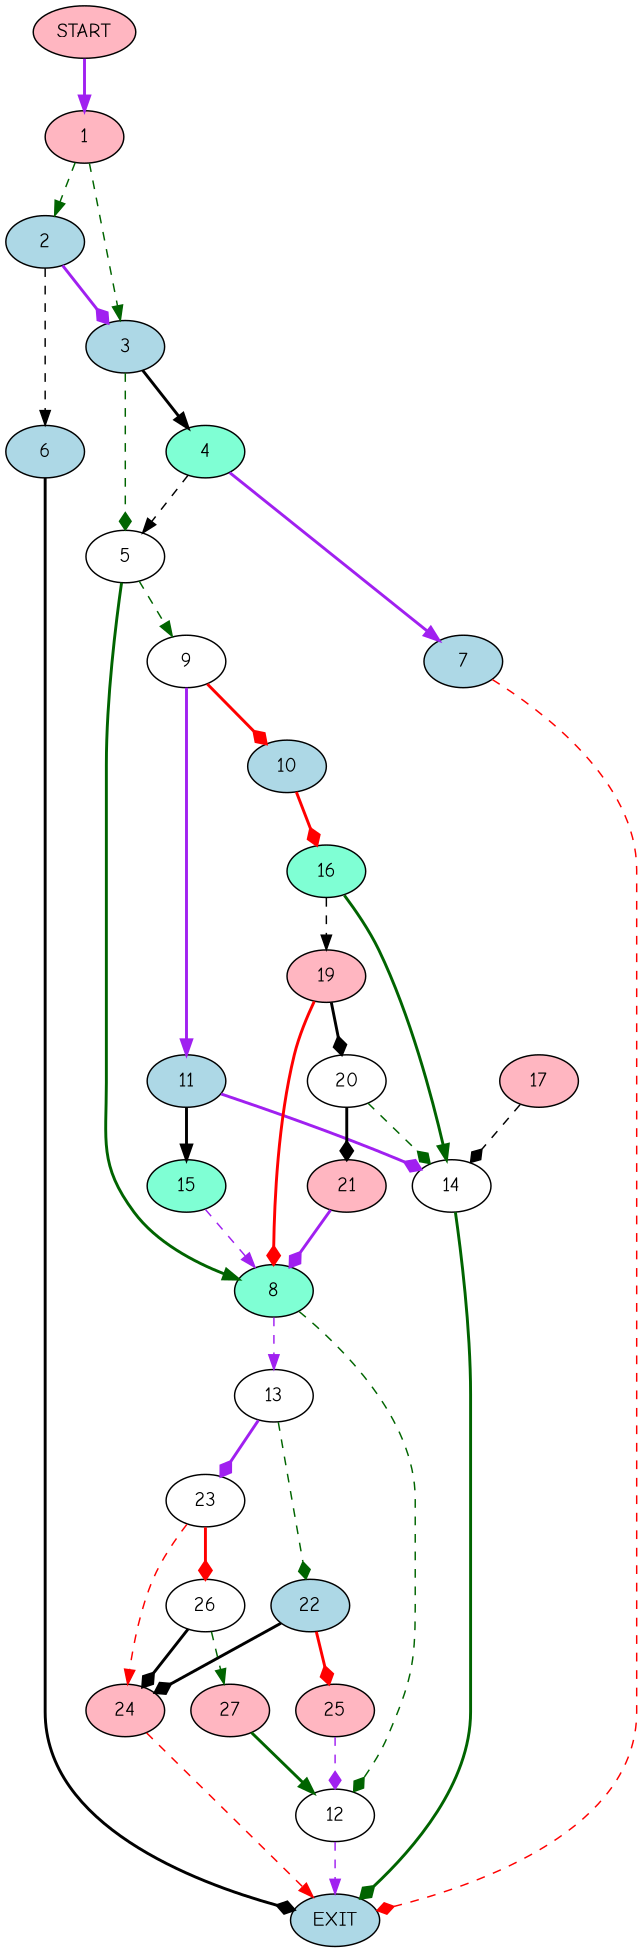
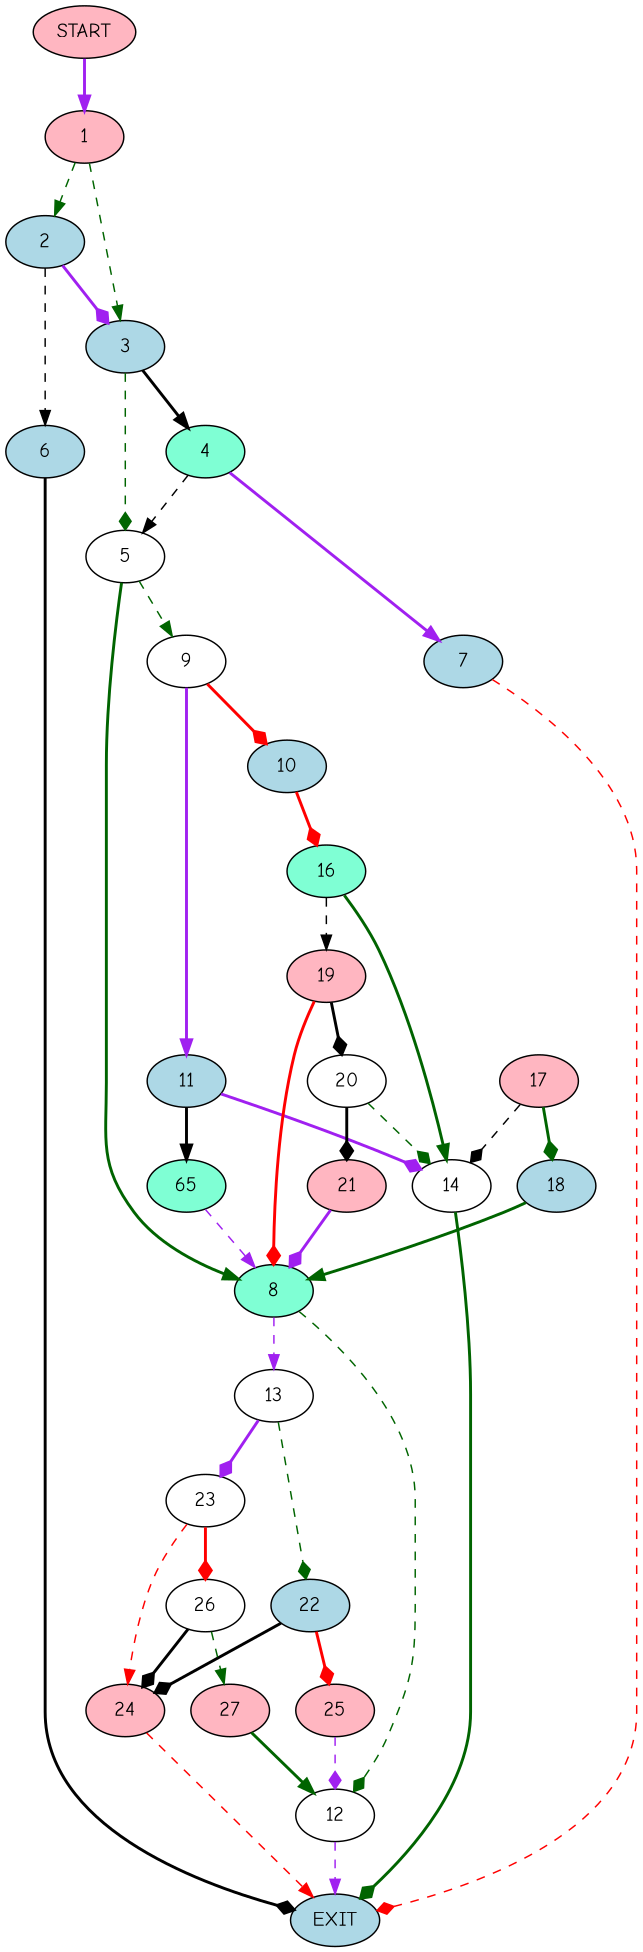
(186, 1186) -> (186, 1186)
none -> (557, 1186)
